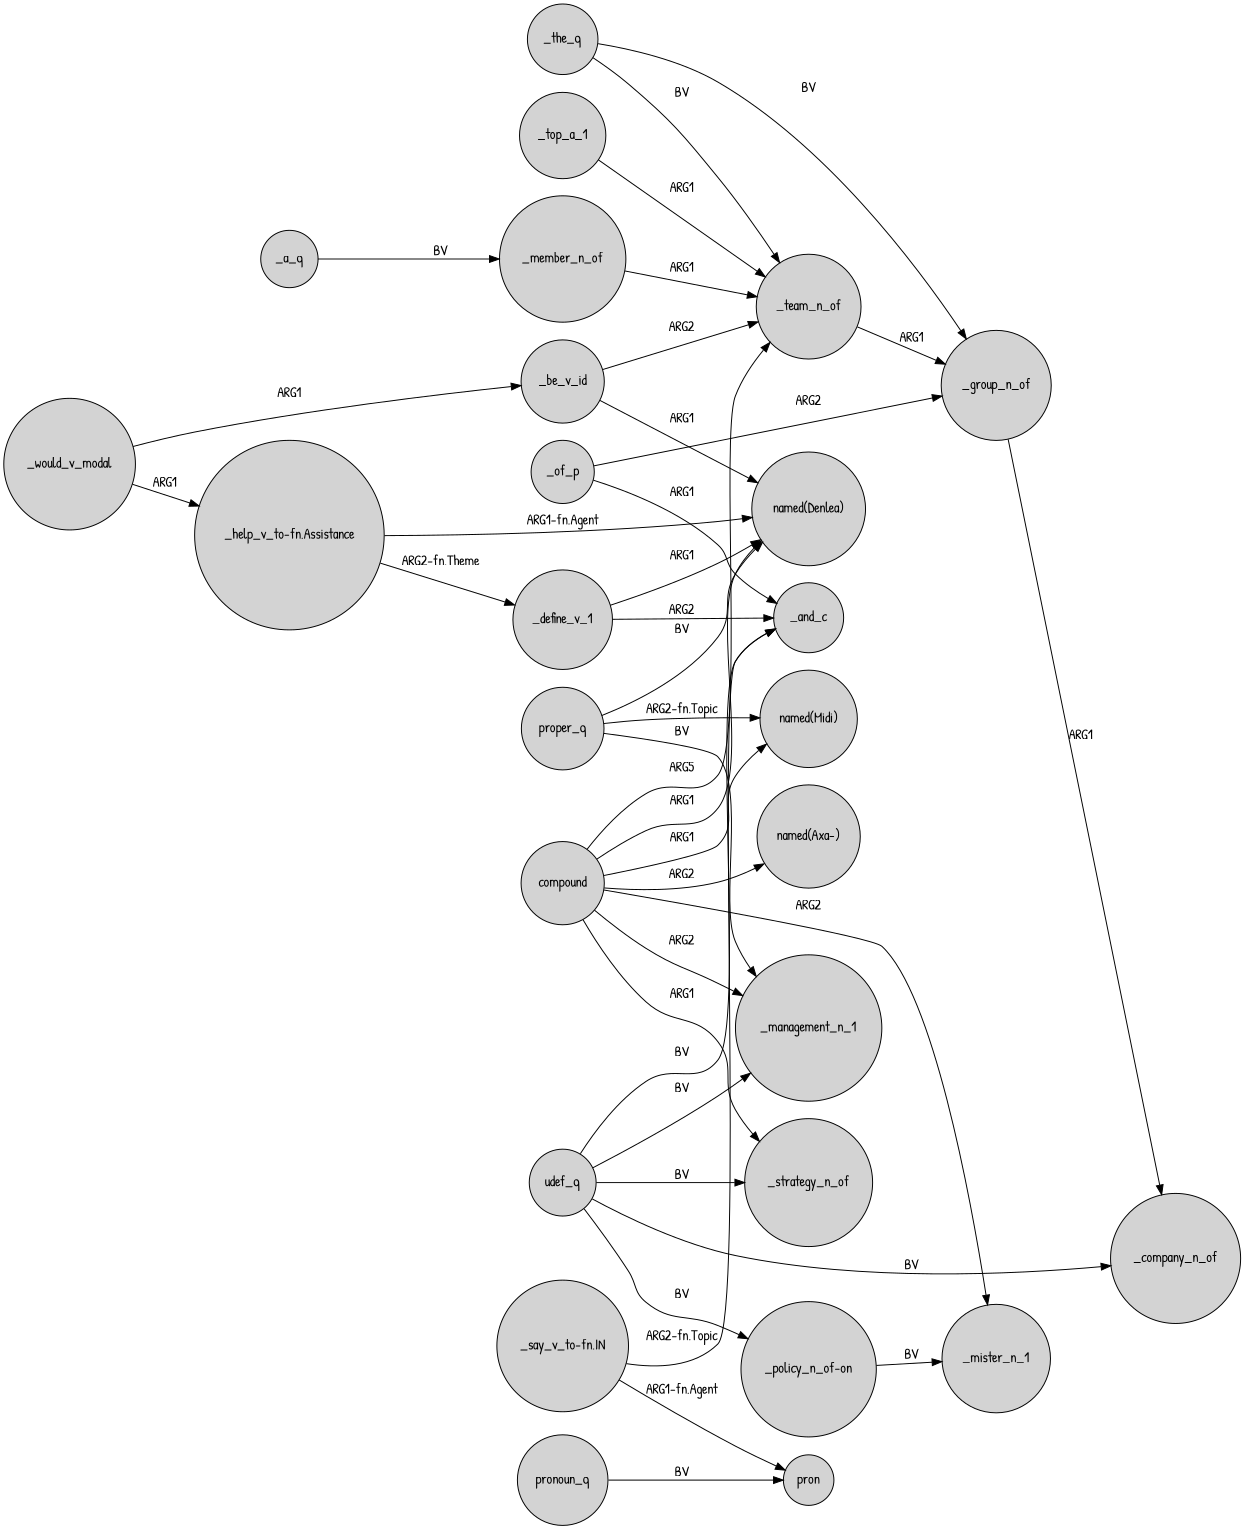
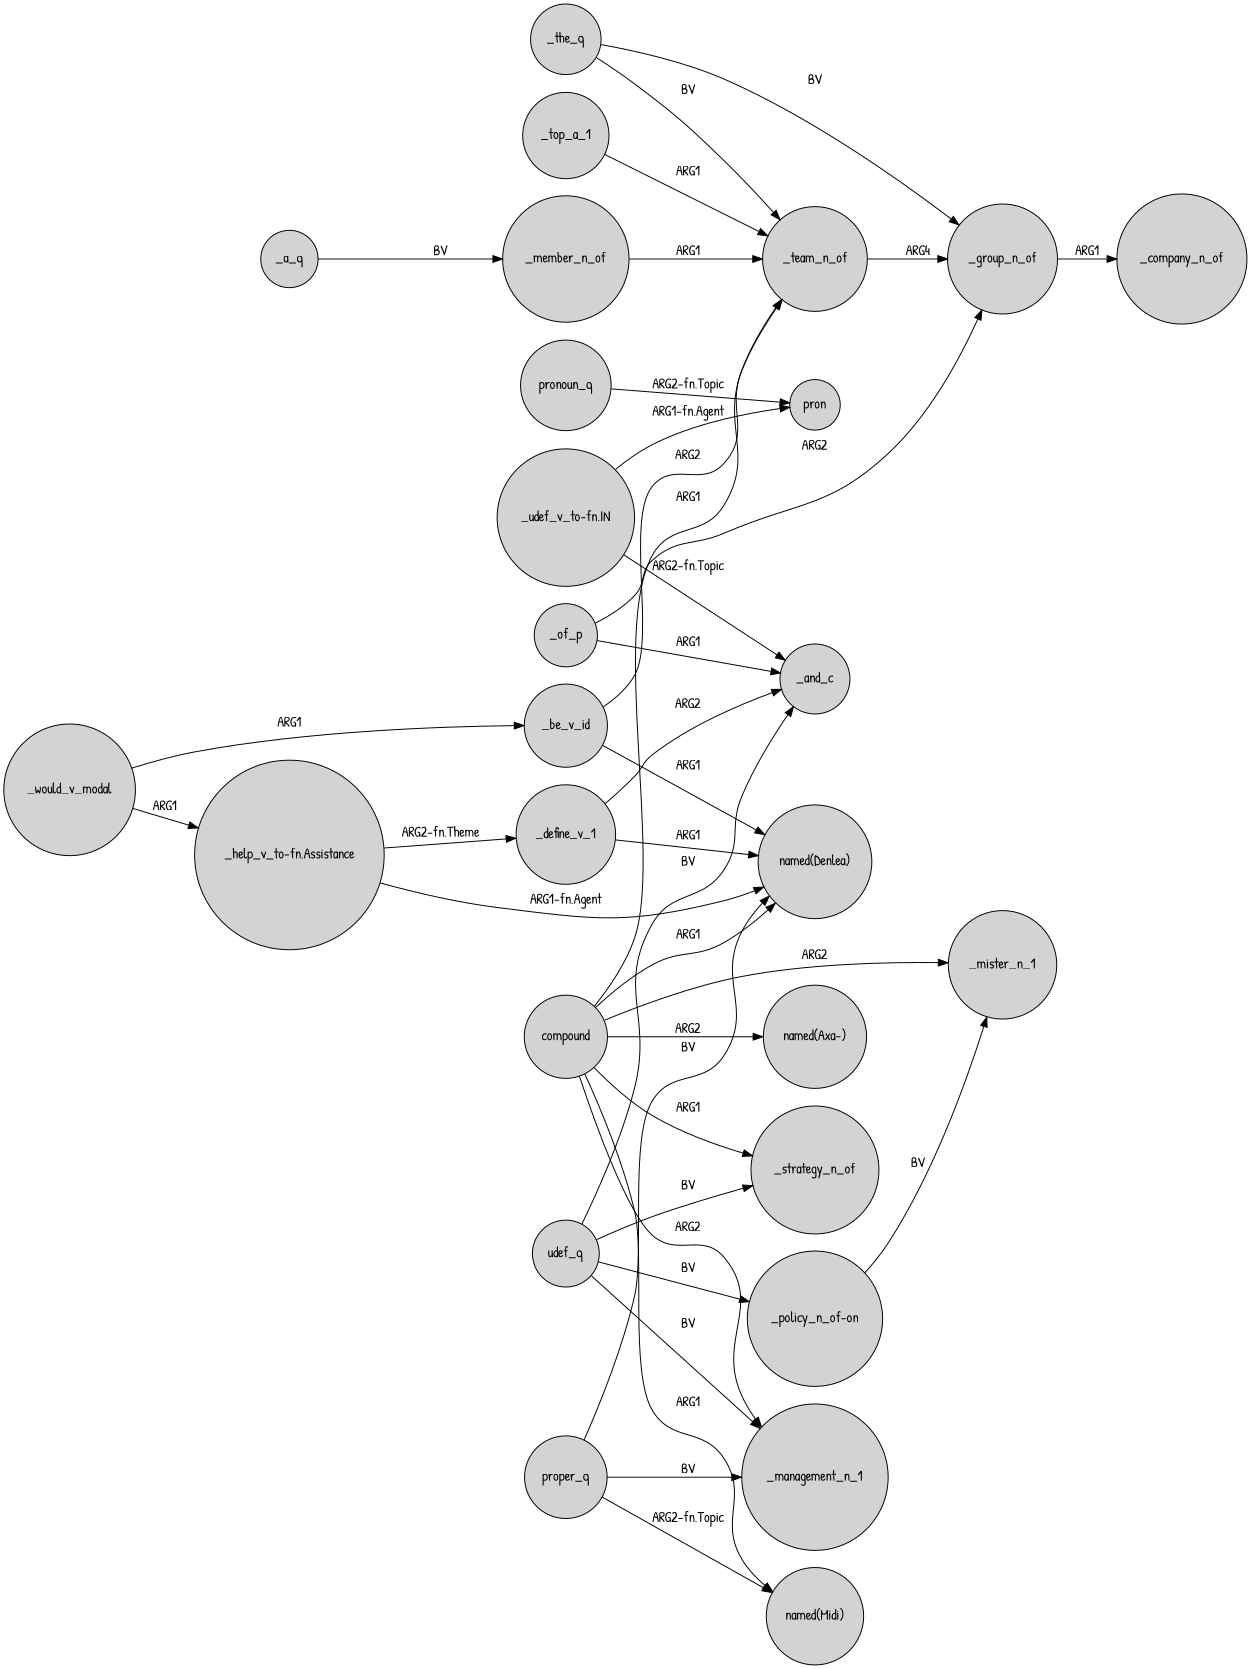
(912, 338) -> (918, 252)
(682, 768) -> (688, 498)
(841, 1270) -> none
(563, 1346) -> (566, 518)
(682, 1473) -> (688, 385)
